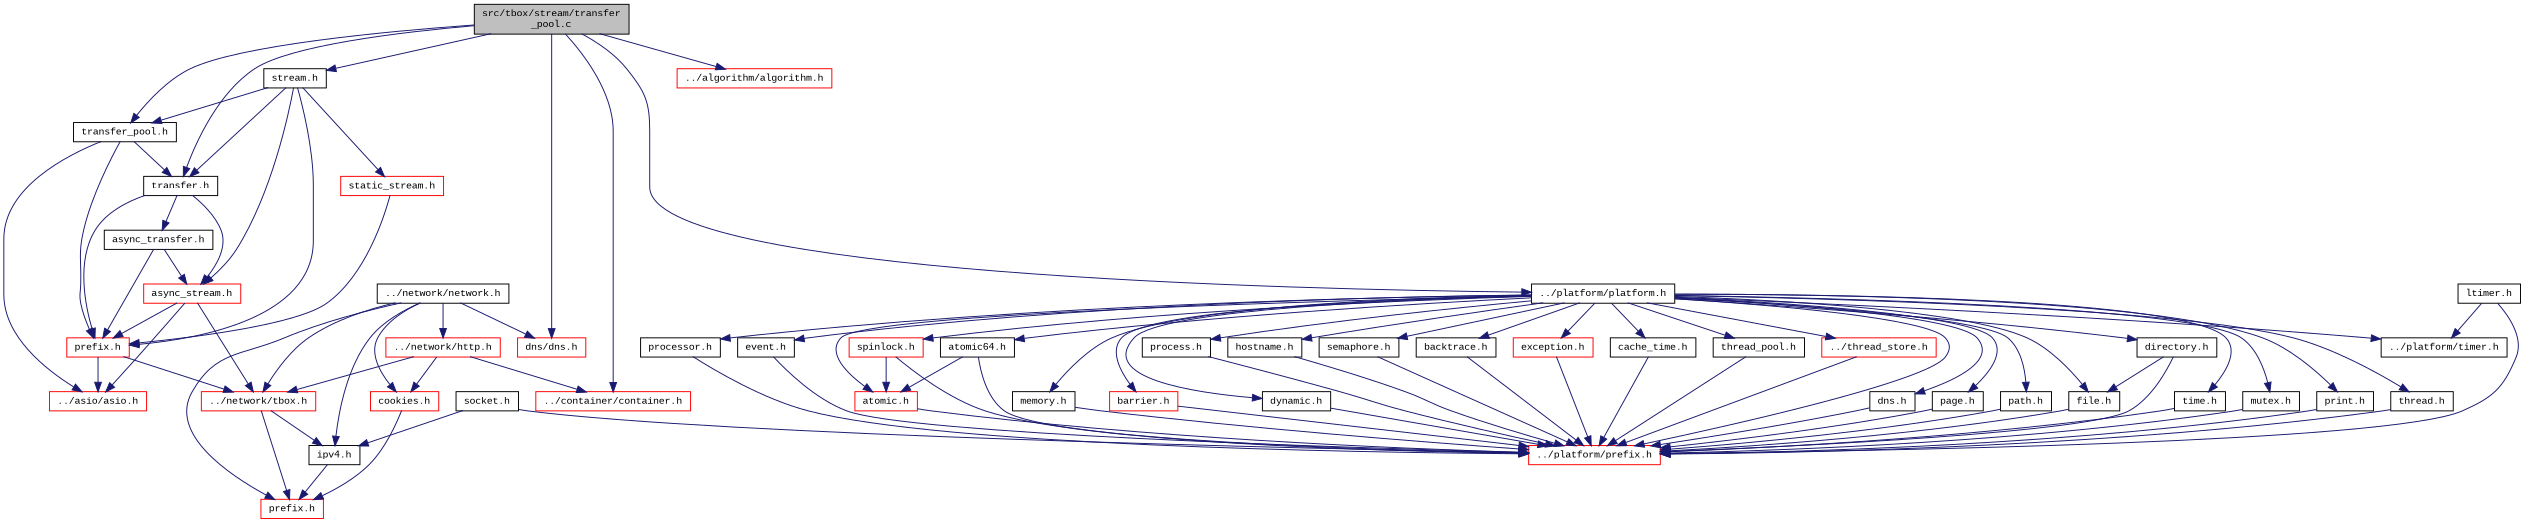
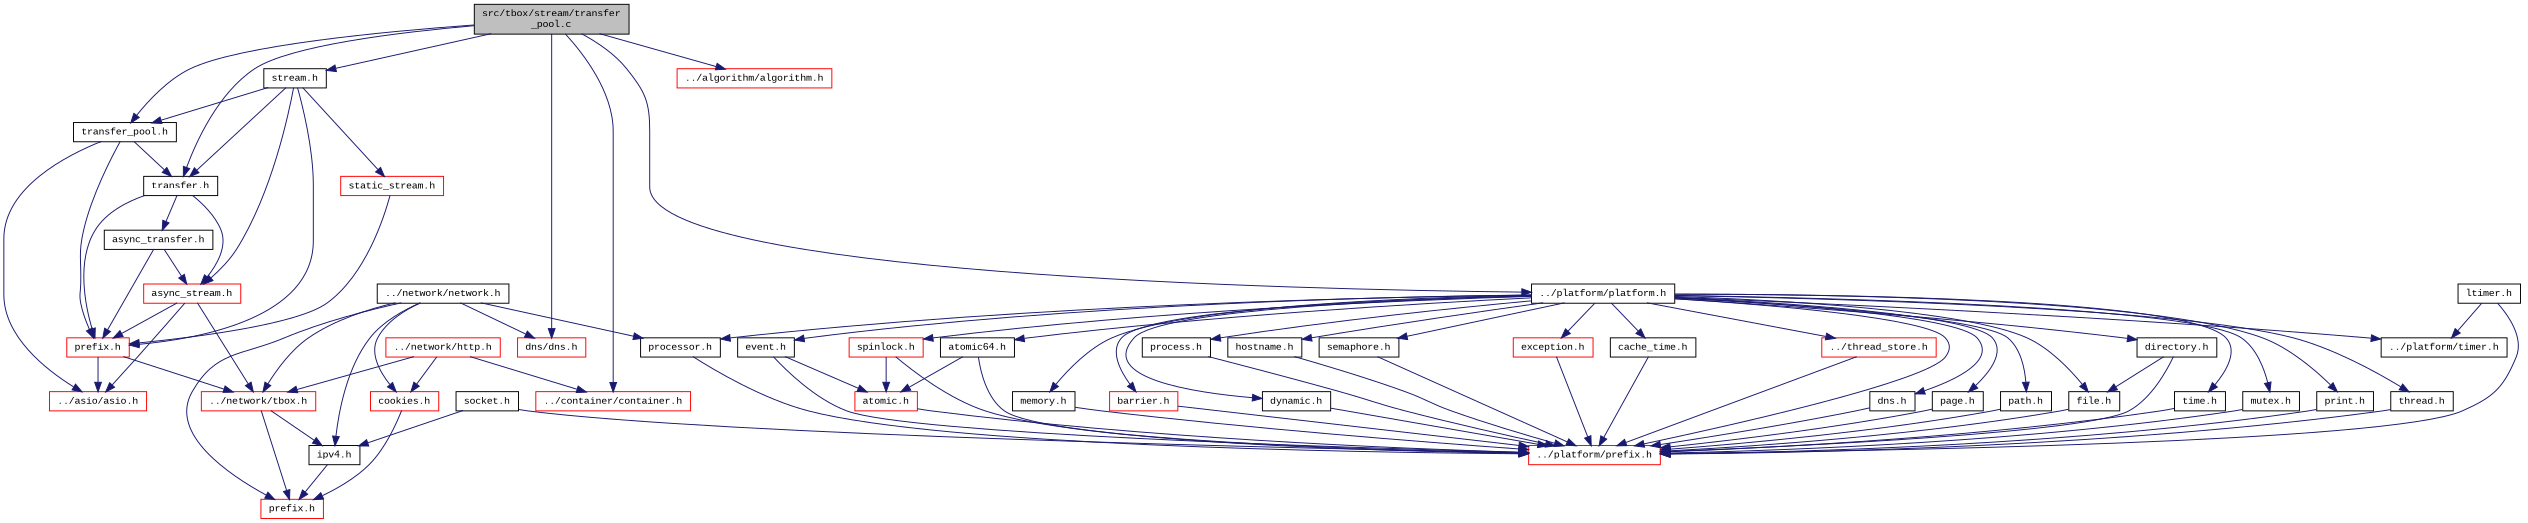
(1155, 308) -> (822, 372)
(443, 316) -> (561, 320)
(1456, 347) -> none
(1759, 347) -> none
